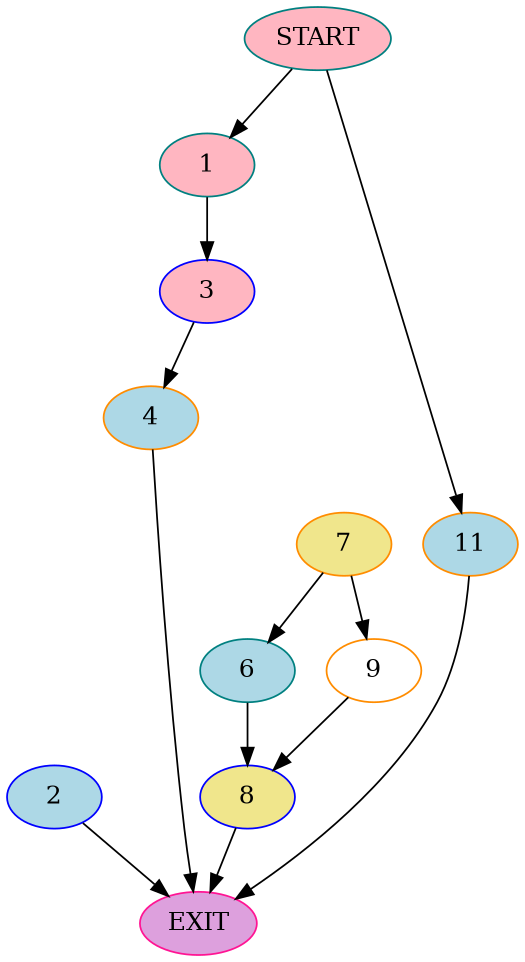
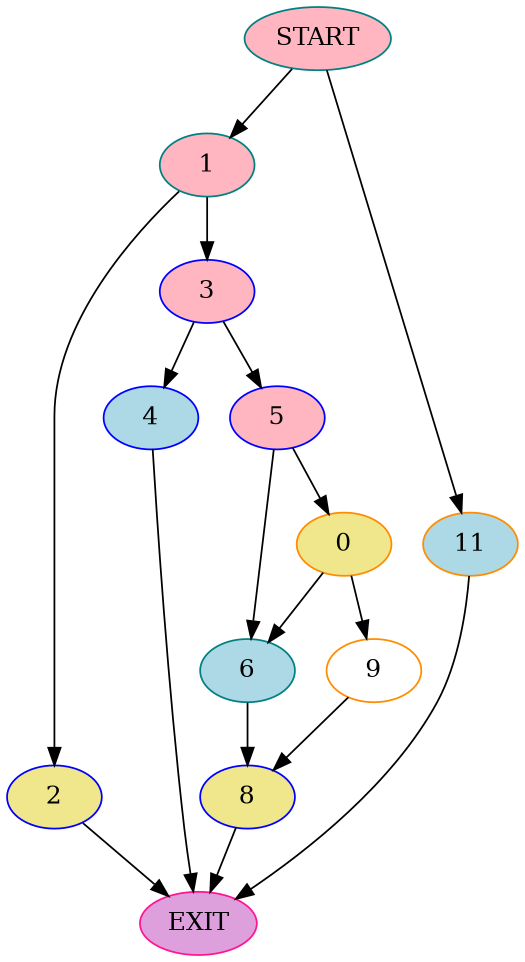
(151, 418) -> (151, 418)
none -> (277, 418)
none -> (54, 450)
(344, 544) -> (344, 544)
(54, 797) -> (54, 797)
